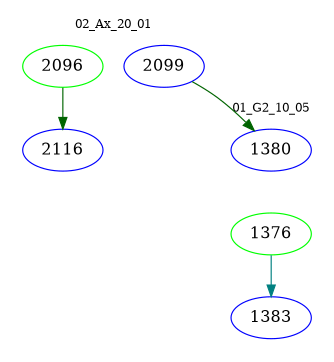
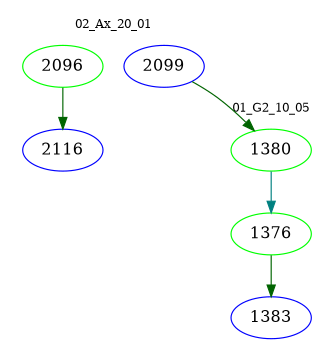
(271, 150) -> (271, 150)
none -> (271, 186)
(271, 270) -> (271, 270)
